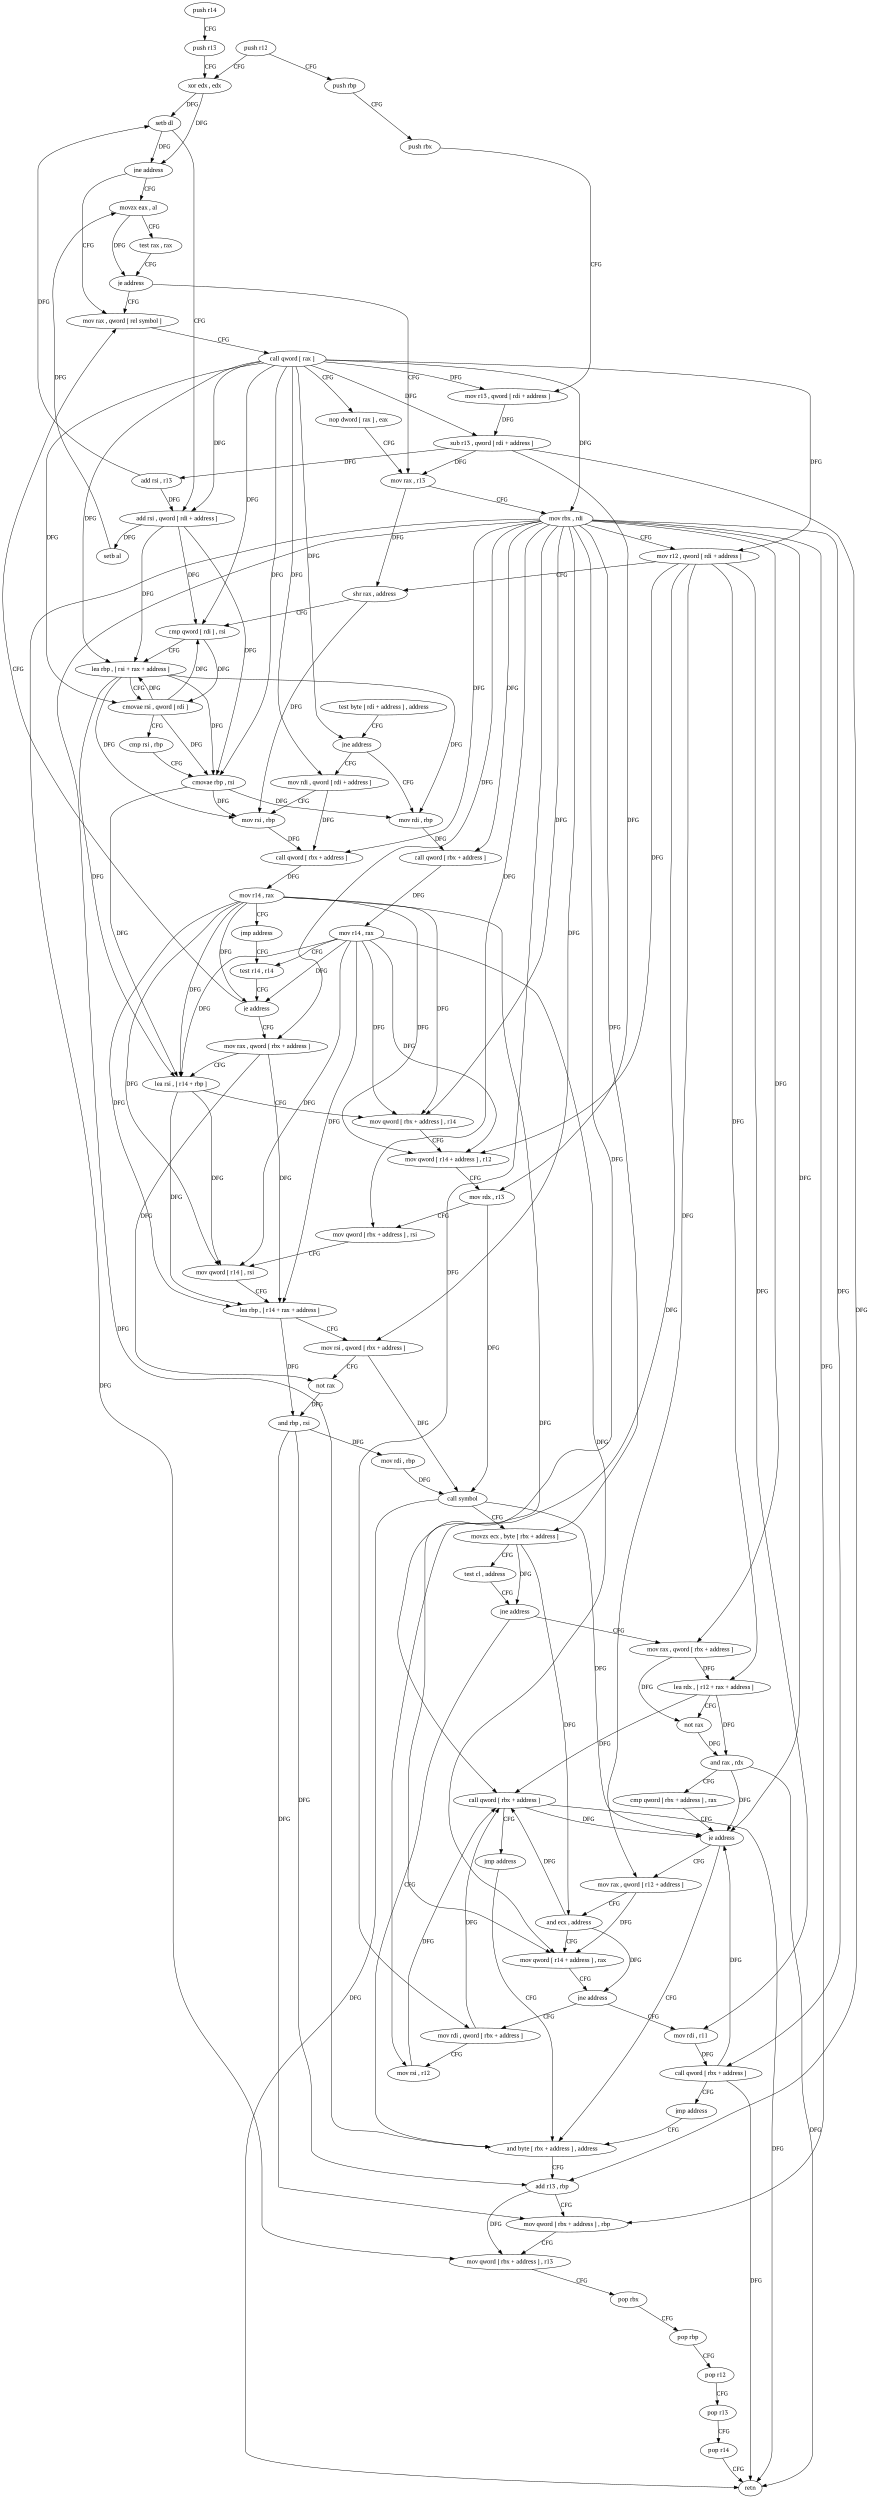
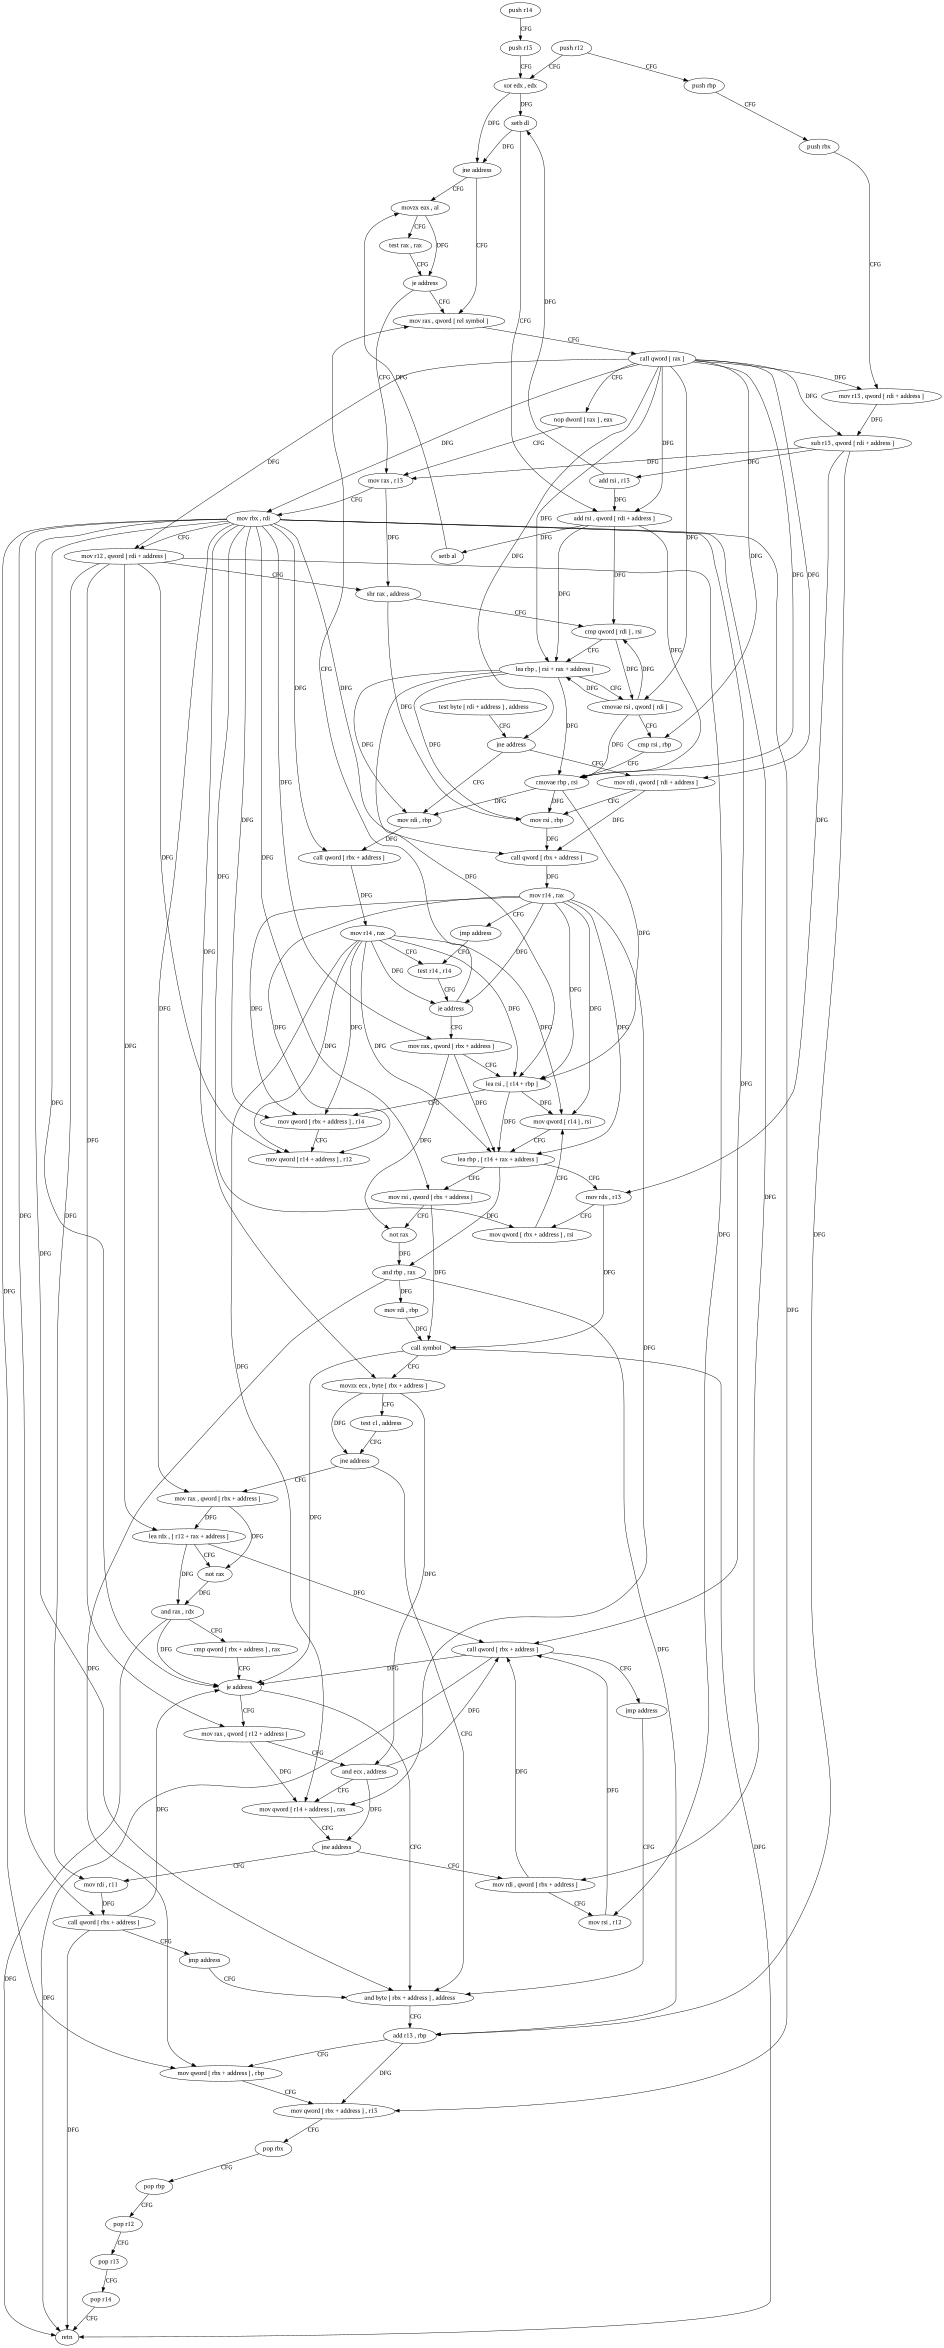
(247, 491) -> (749, 547)
(466, 1177) -> (571, 1172)
(294, 1424) -> (399, 1273)
